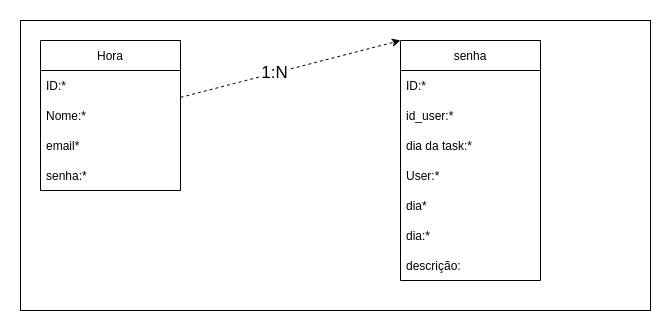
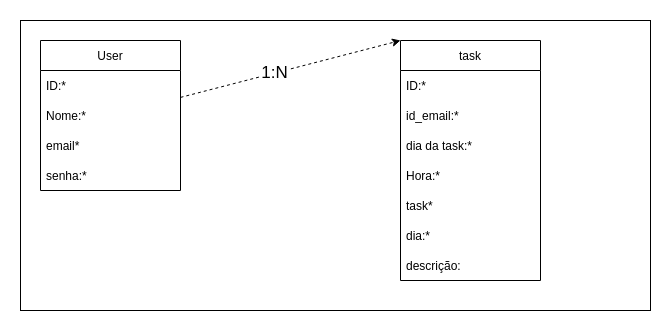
(110, 56) -> (110, 56)
(470, 56) -> (470, 56)
(433, 116) -> (433, 116)
(425, 176) -> (425, 176)
(418, 206) -> (423, 206)
